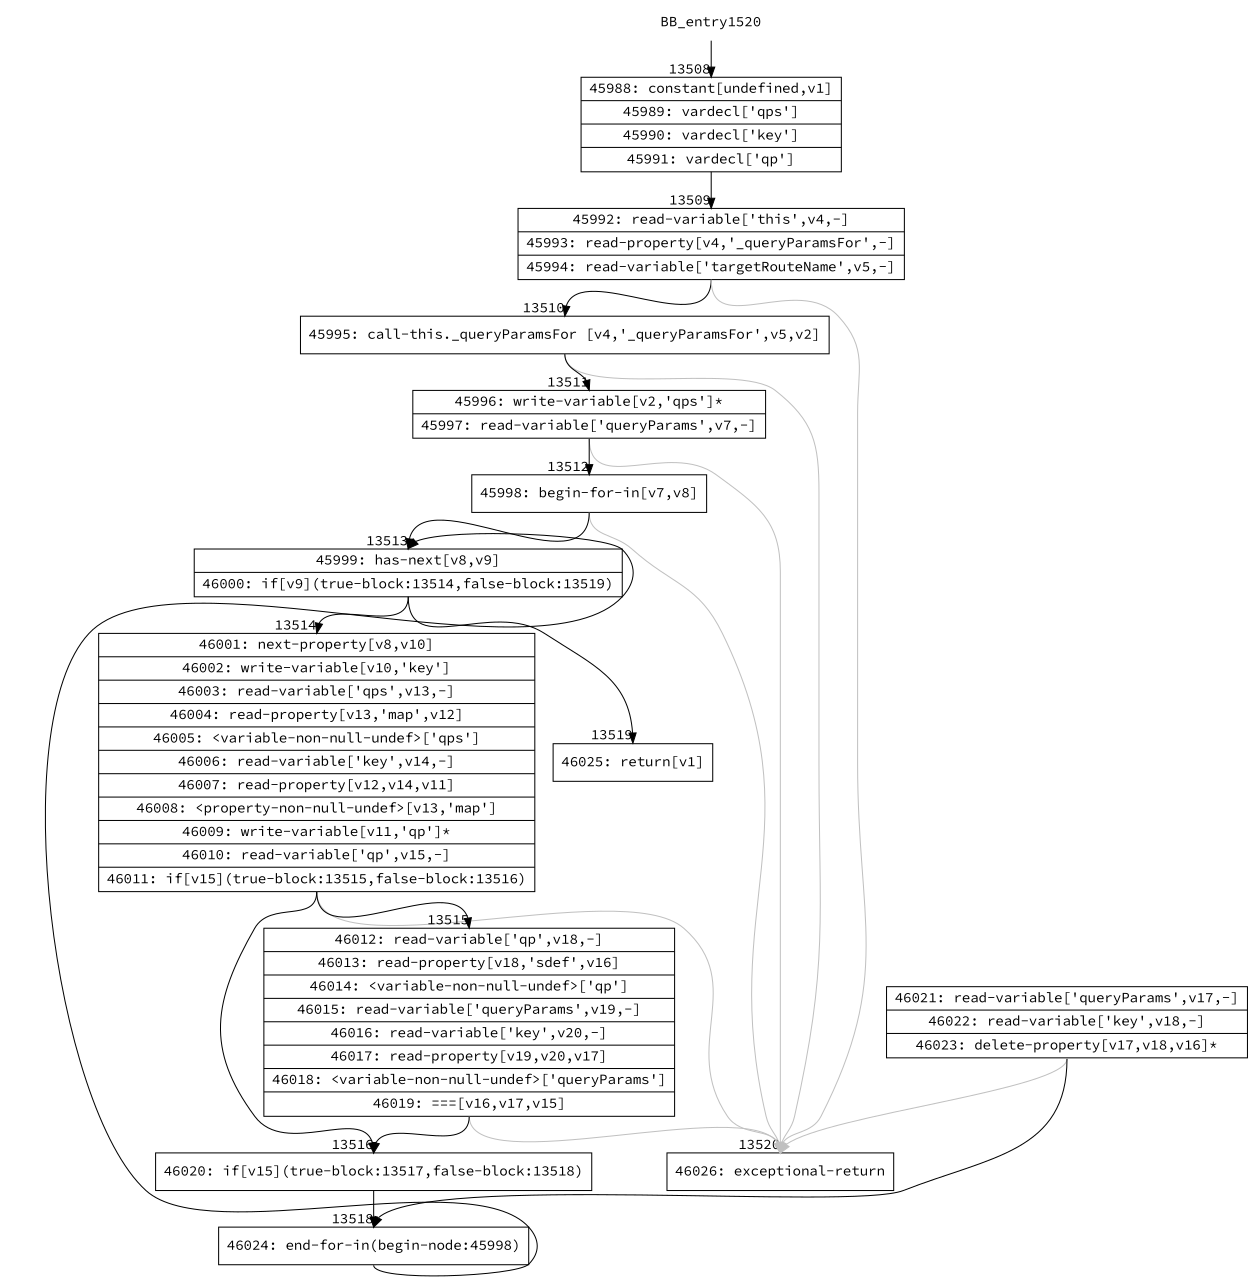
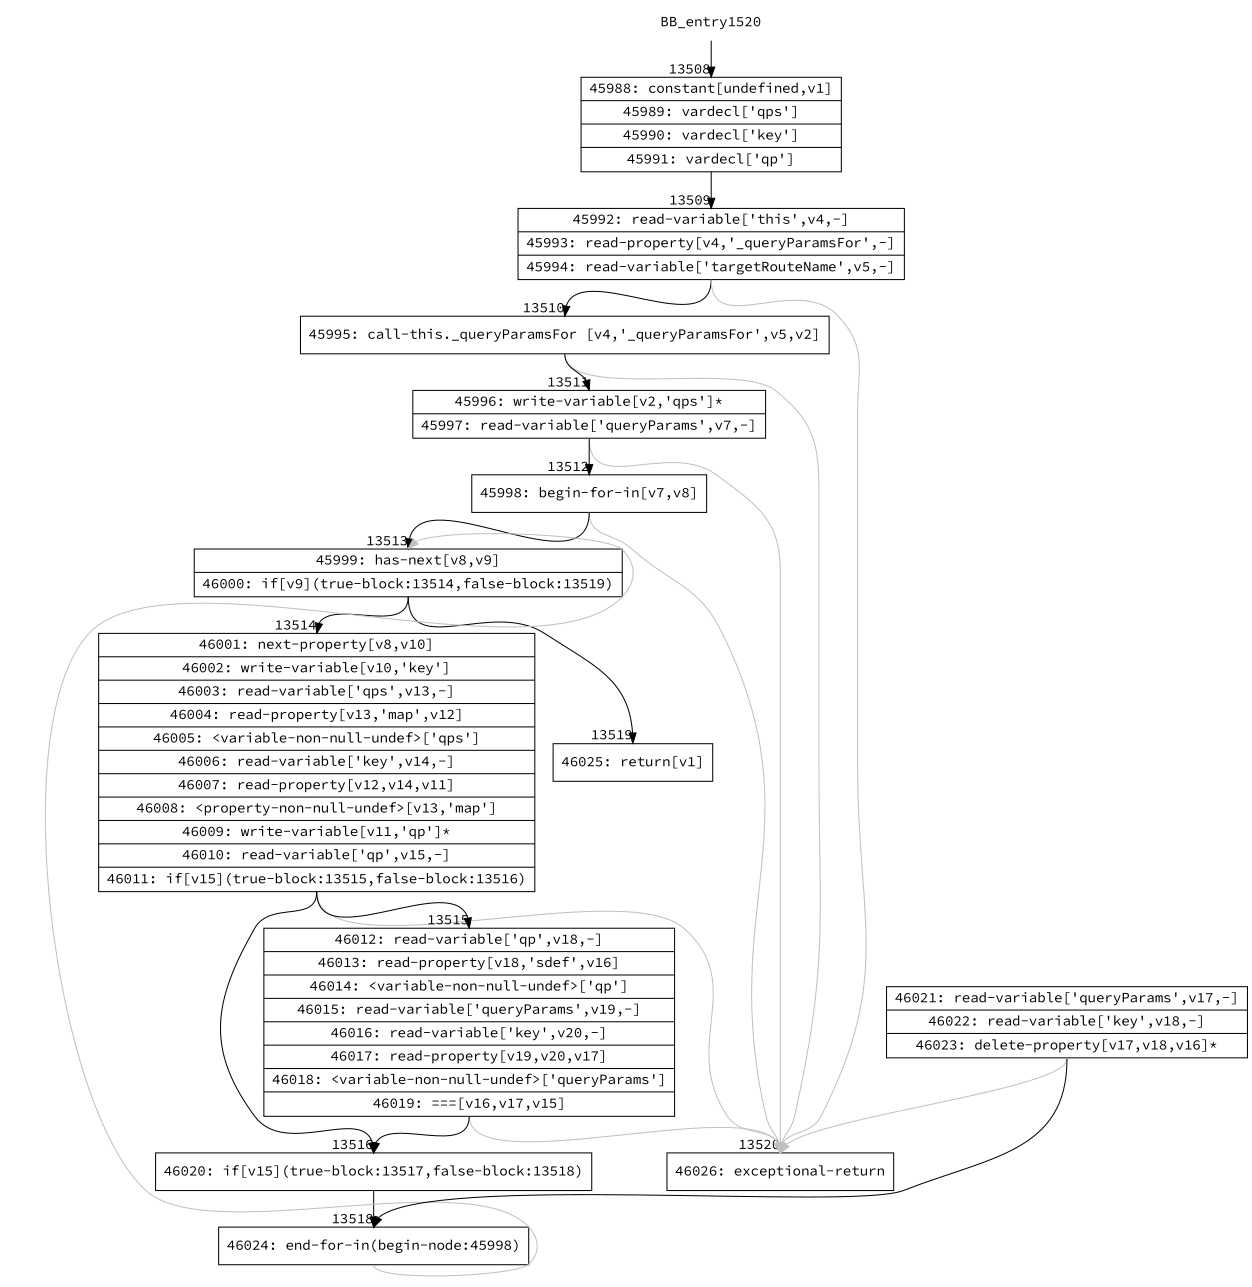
(46, 810) -> (46, 810)
